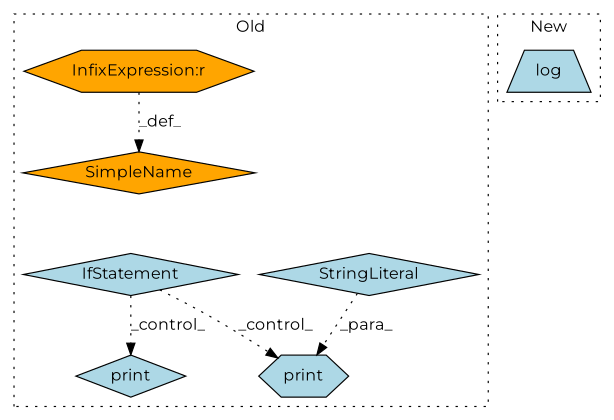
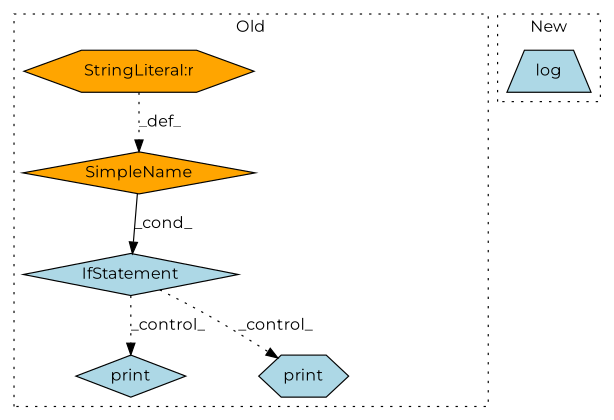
(139, 71) -> (139, 71)
none -> (135, 218)
(369, 274) -> none
